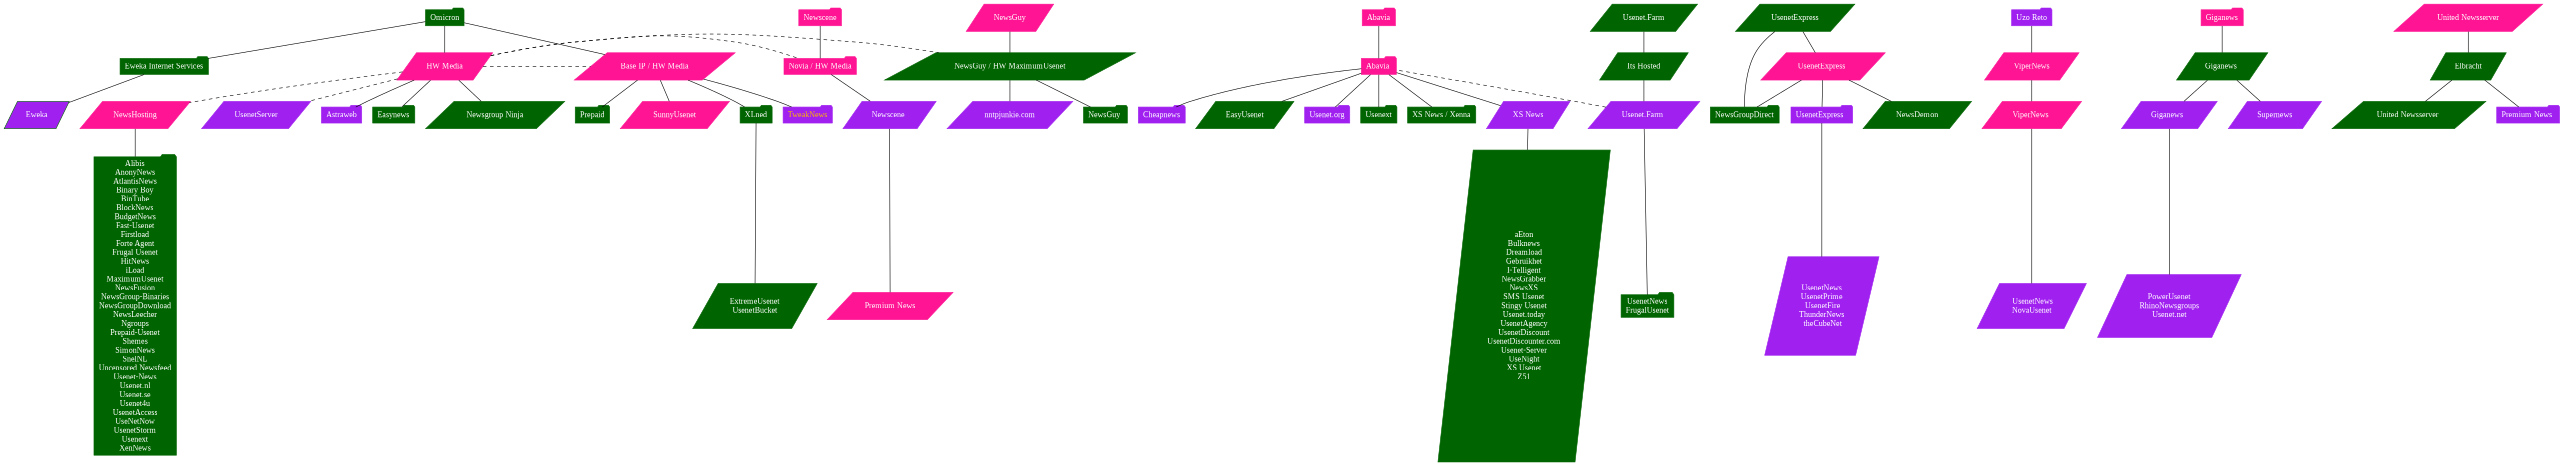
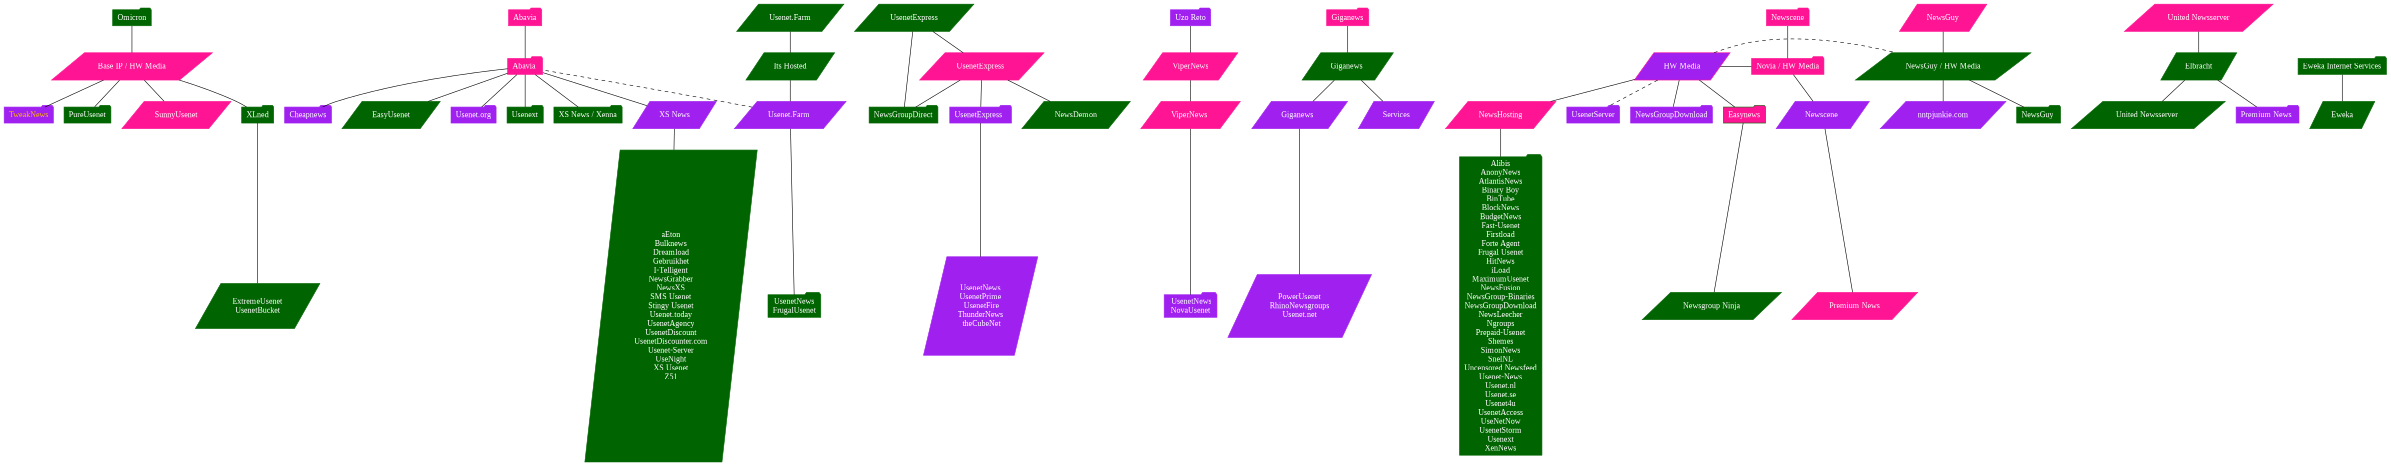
(700, 38) -> (1736, 66)
(445, 39) -> none
(317, 40) -> none
(445, 66) -> (1682, 66)
(537, 66) -> none
(1010, 66) -> (1943, 66)
(296, 86) -> (1593, 90)
(470, 91) -> (1729, 208)
(37, 115) -> (2342, 115)
(256, 115) -> (1593, 115)
(342, 115) -> (1672, 115)
(394, 115) -> (1744, 115)
(592, 115) -> (87, 115)
(2275, 115) -> (1396, 115)
(2032, 306) -> (1191, 306)
